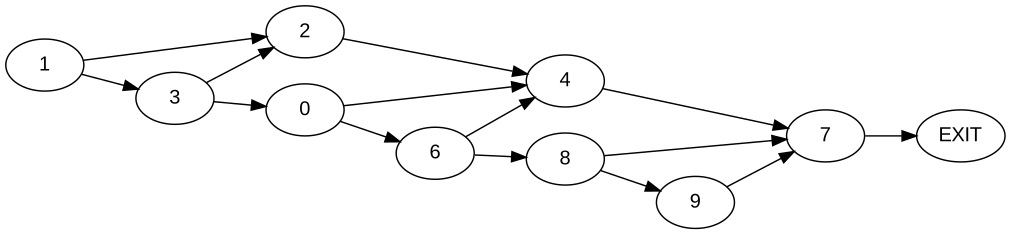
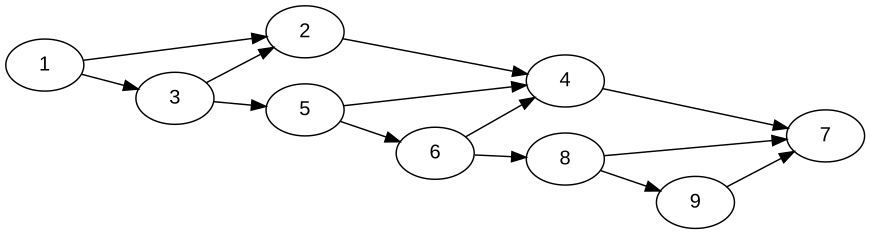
(305, 110) -> (305, 110)
(961, 136) -> none
